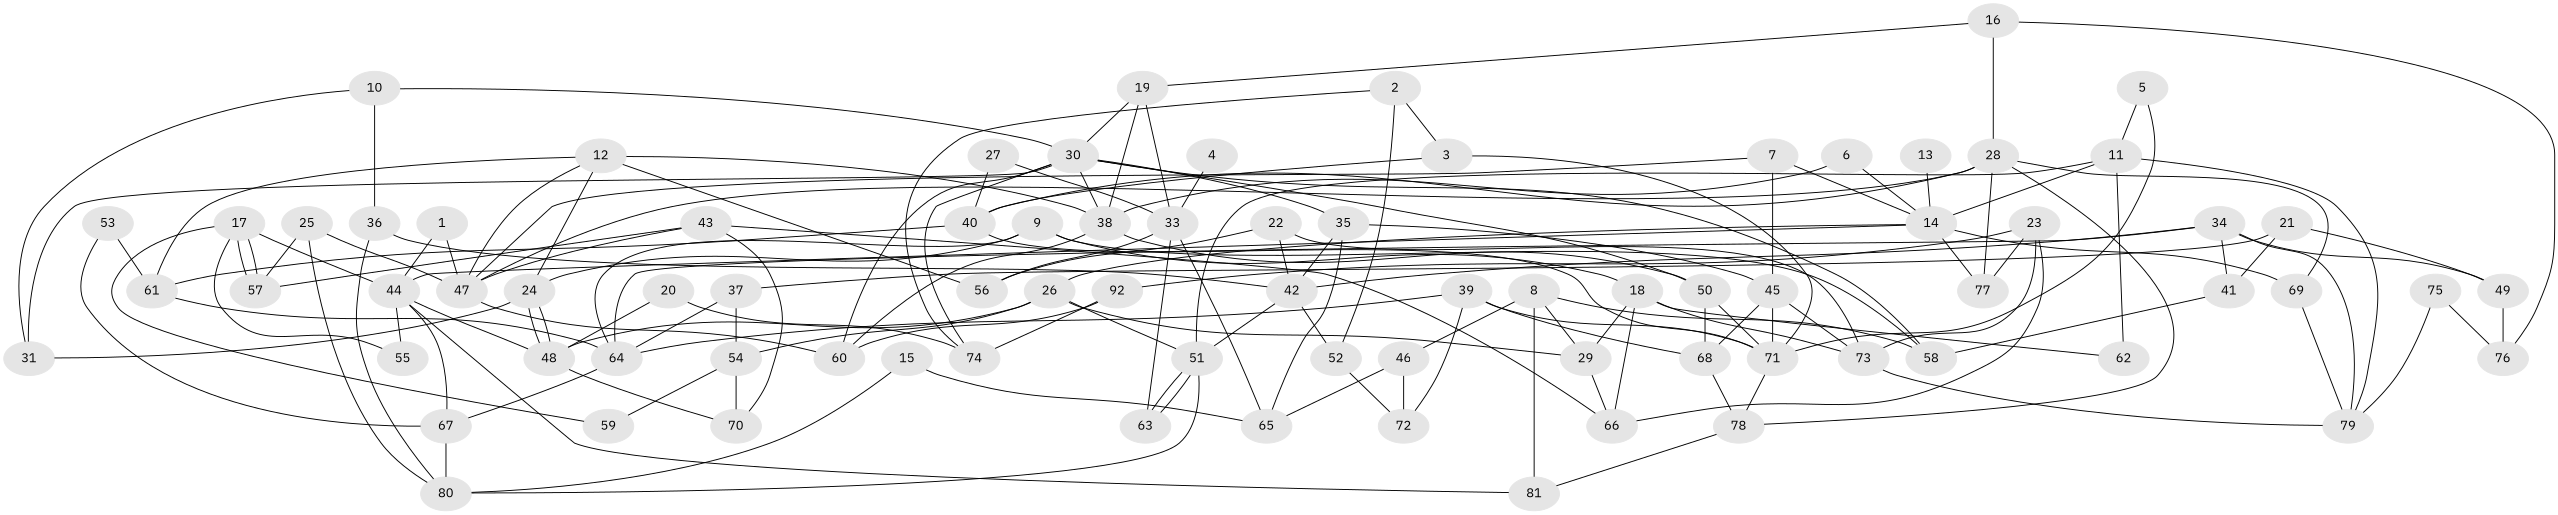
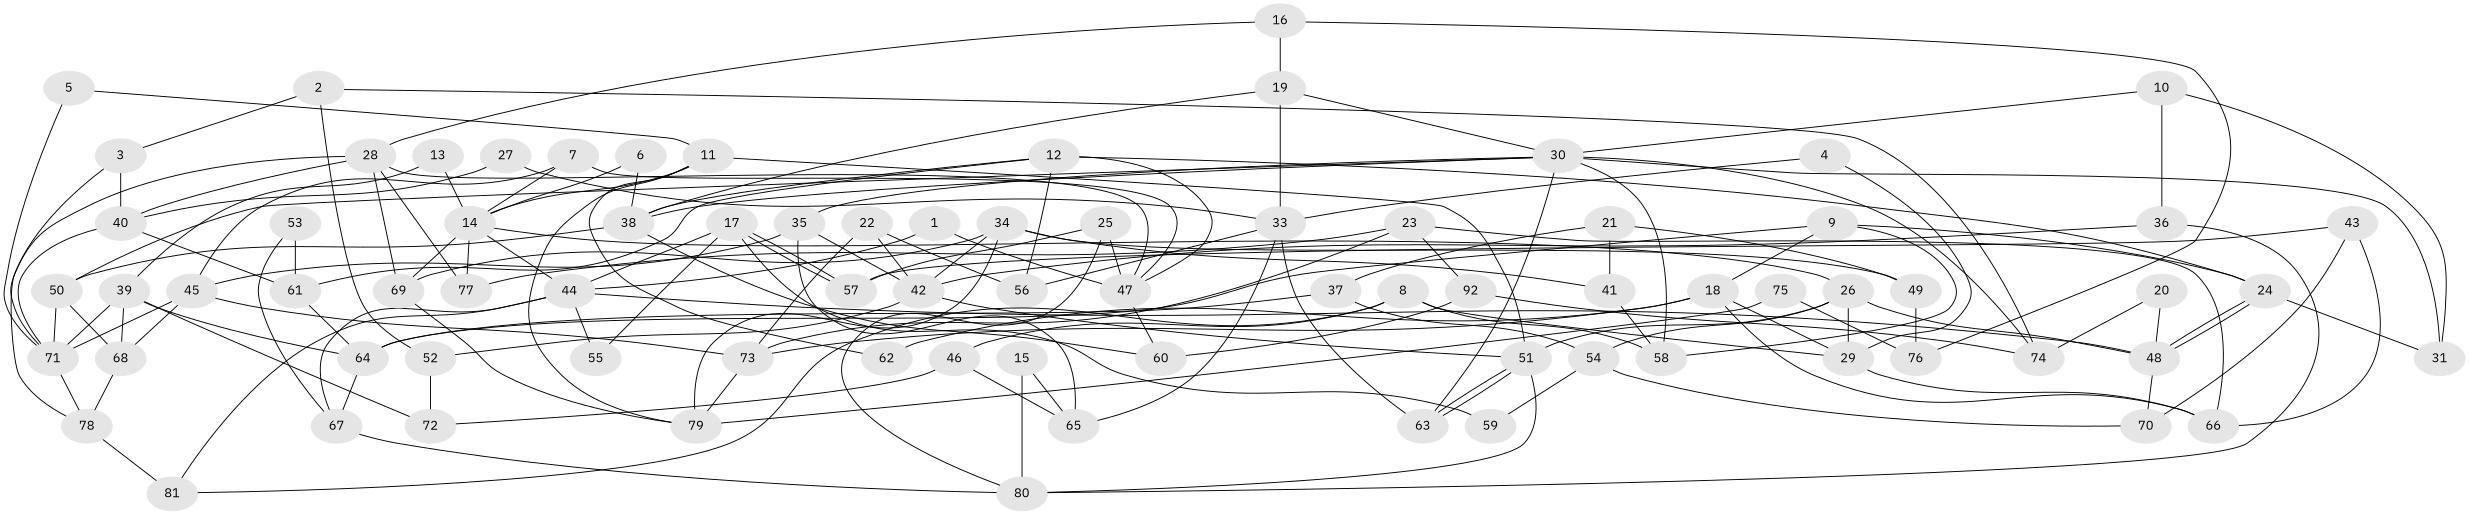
none -> (282, 190)
(914, 213) -> (1506, 305)
(1746, 244) -> (772, 262)
none -> (1953, 252)
(530, 263) -> none
